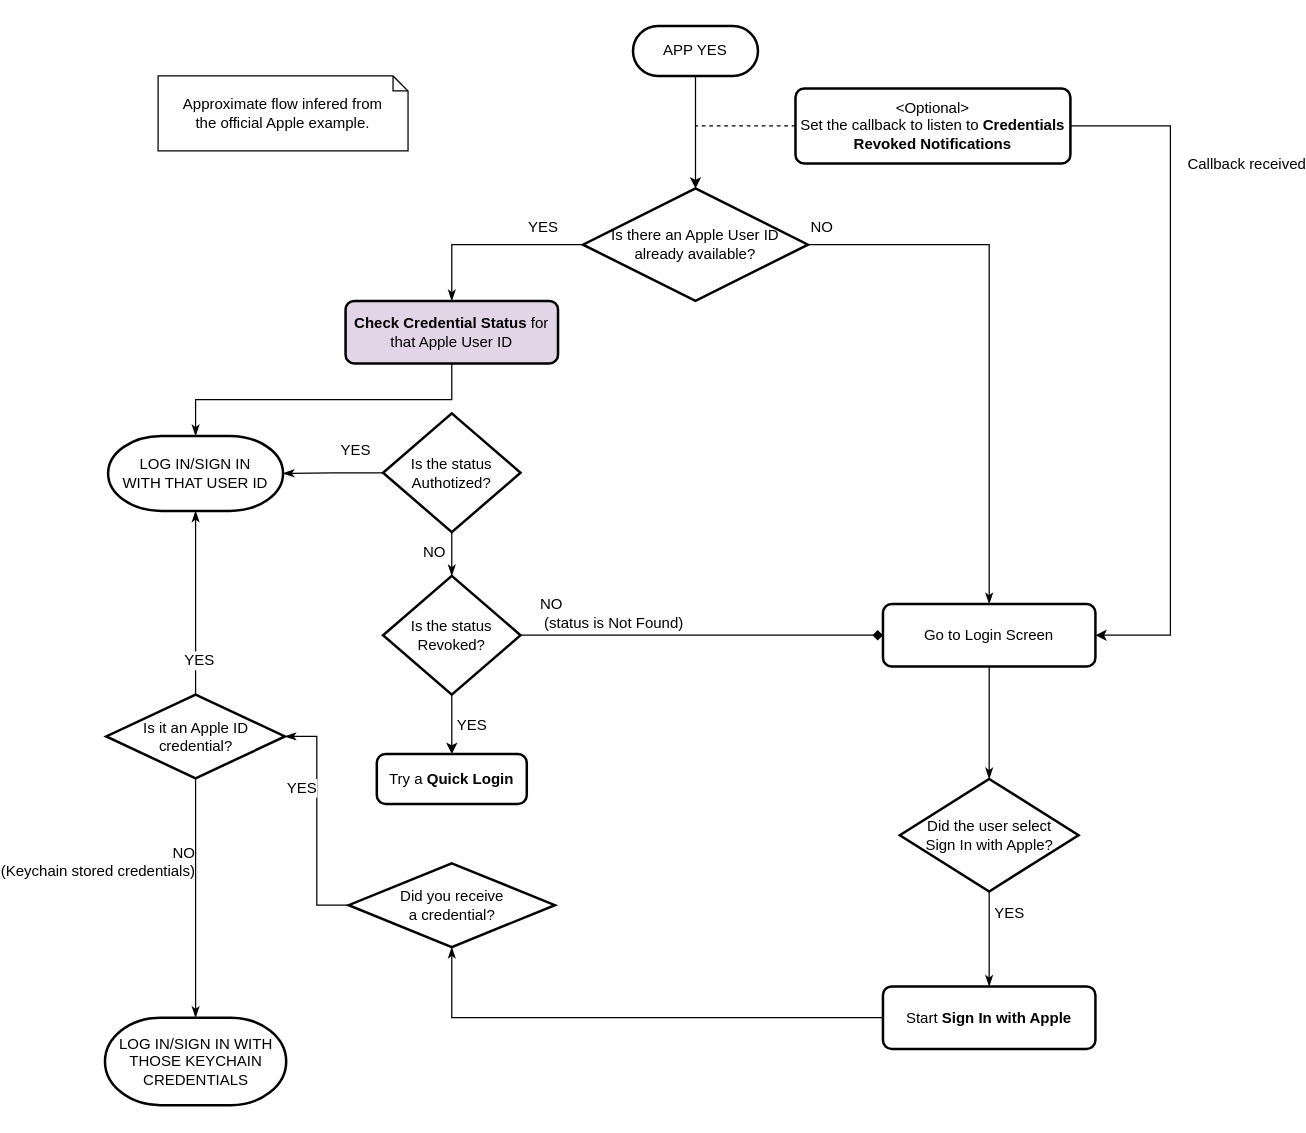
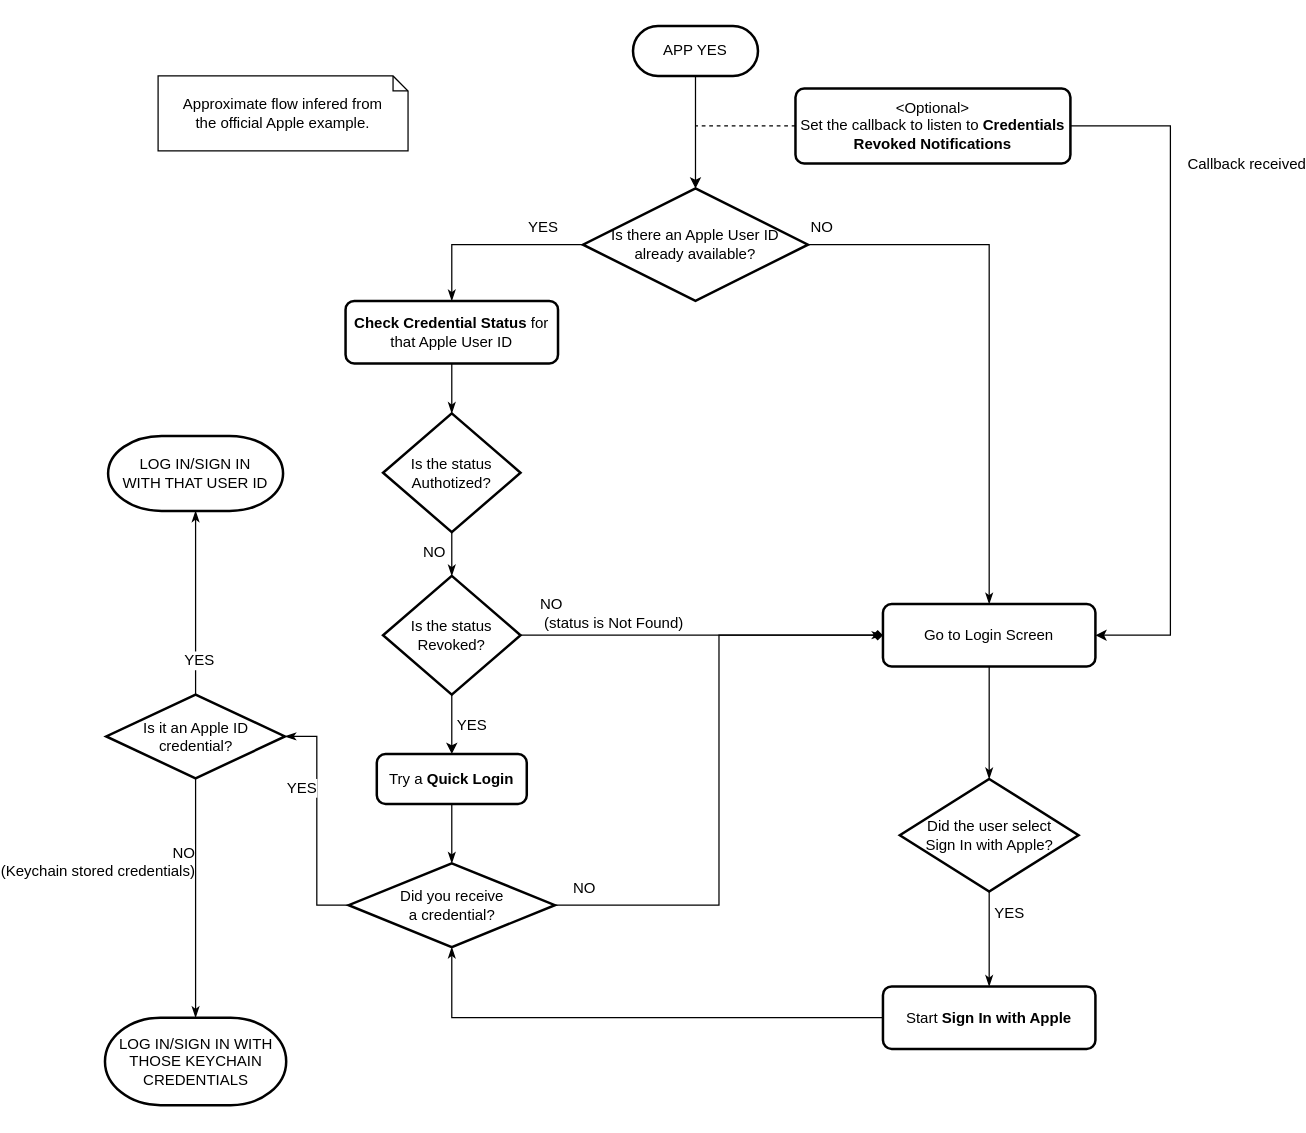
(452, 332) -> (452, 332)
(311, 399) -> (452, 401)
(337, 473) -> none
none -> (452, 829)
none -> (719, 853)
